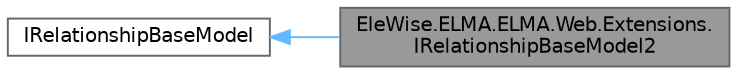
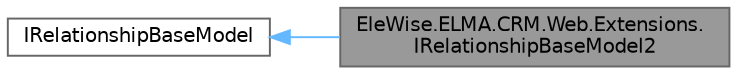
(535, 37) -> (535, 37)
